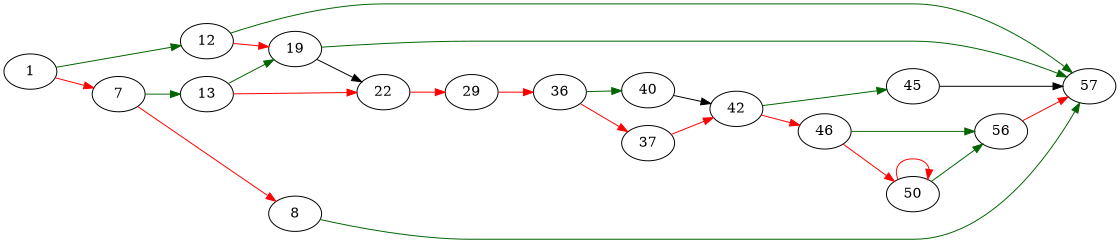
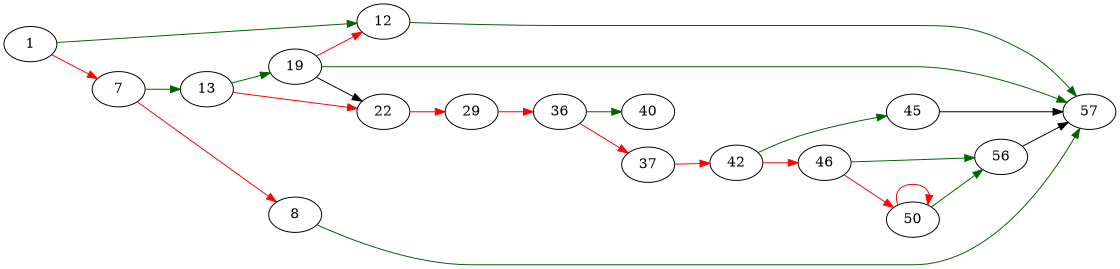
(246, 45) -> (335, 46)
(687, 98) -> none
(1041, 111) -> (1041, 137)
